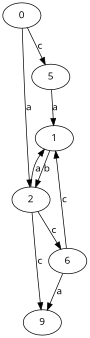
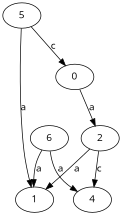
(35, 43) -> (46, 43)
(44, 166) -> none
(65, 200) -> (39, 169)
(48, 227) -> none
(42, 322) -> (92, 200)
